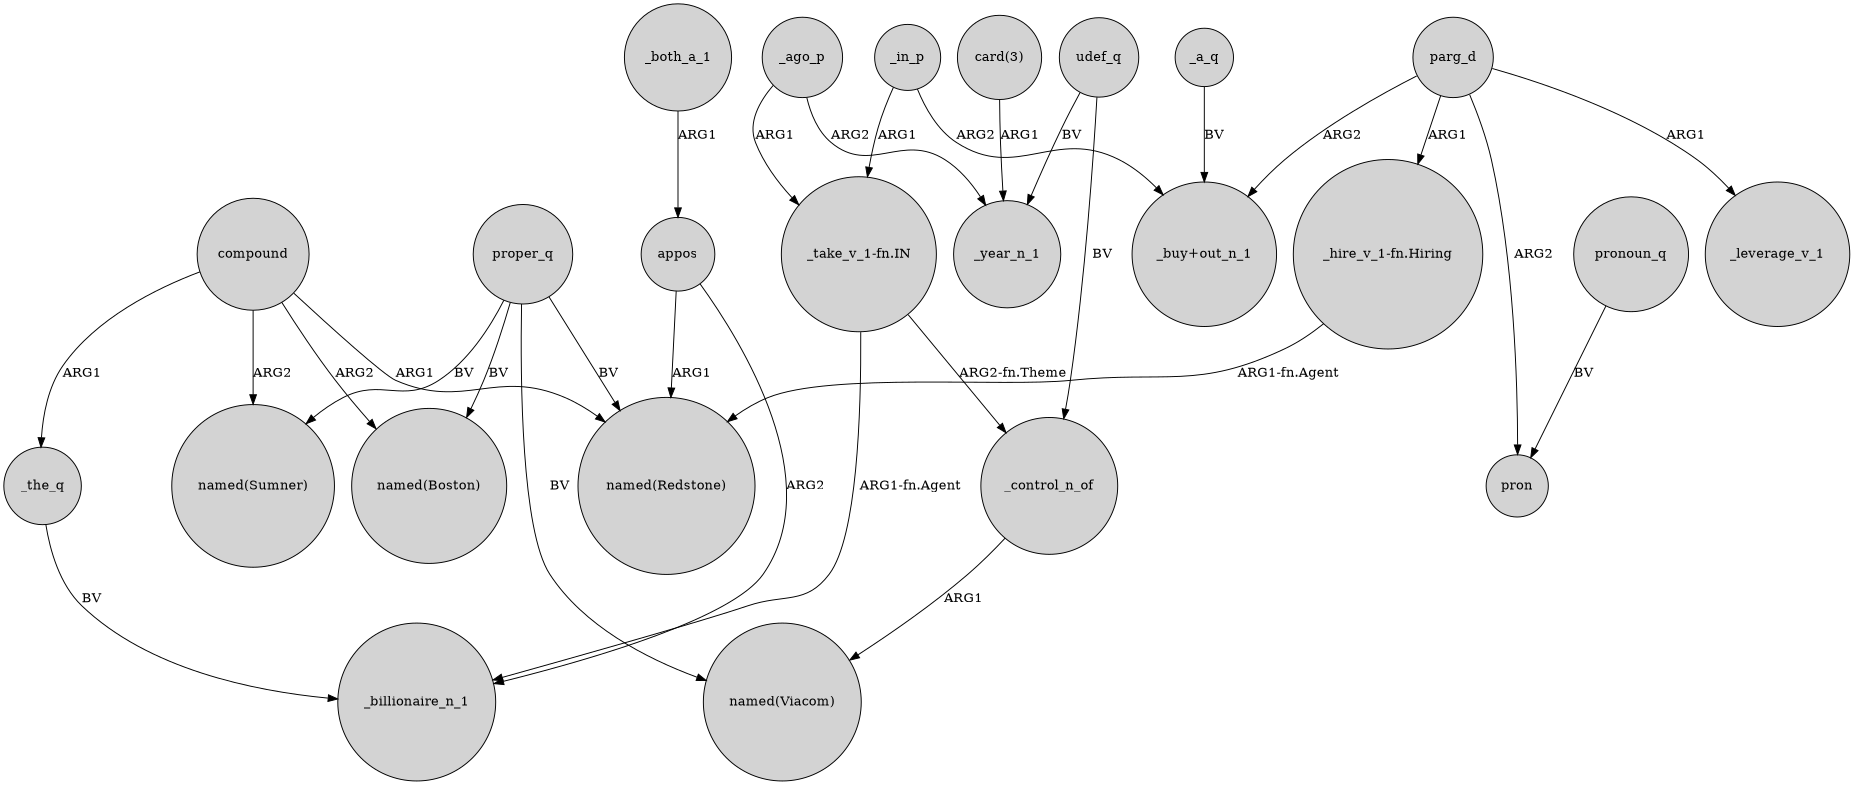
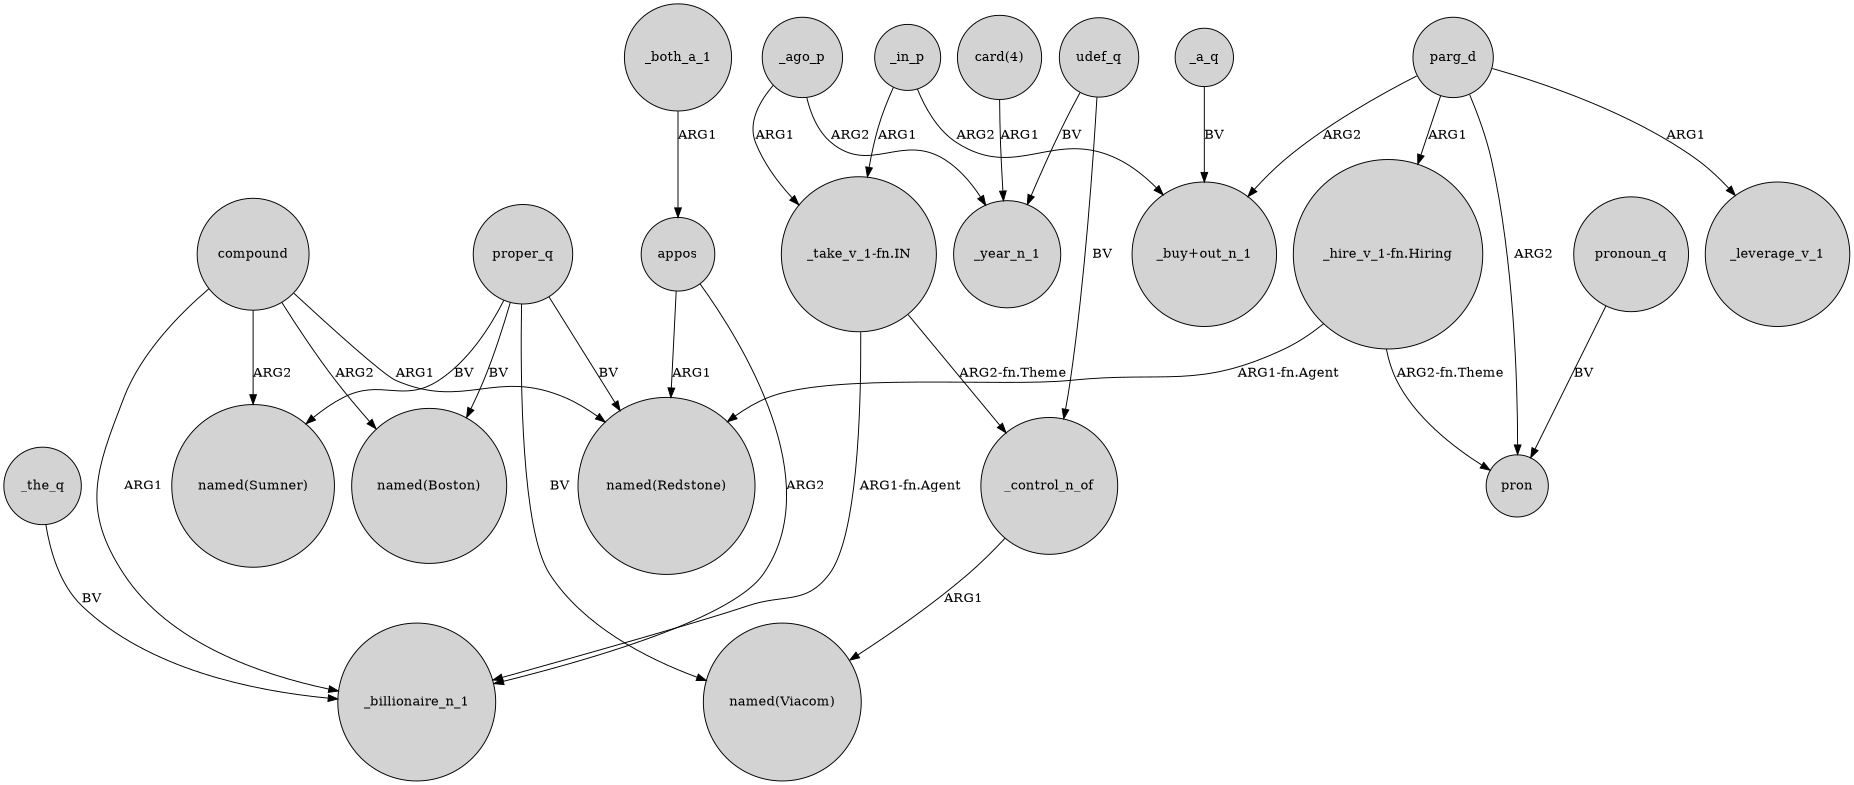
(1000, 57) -> (1000, 57)
(94, 332) -> (105, 536)
none -> (1422, 416)
